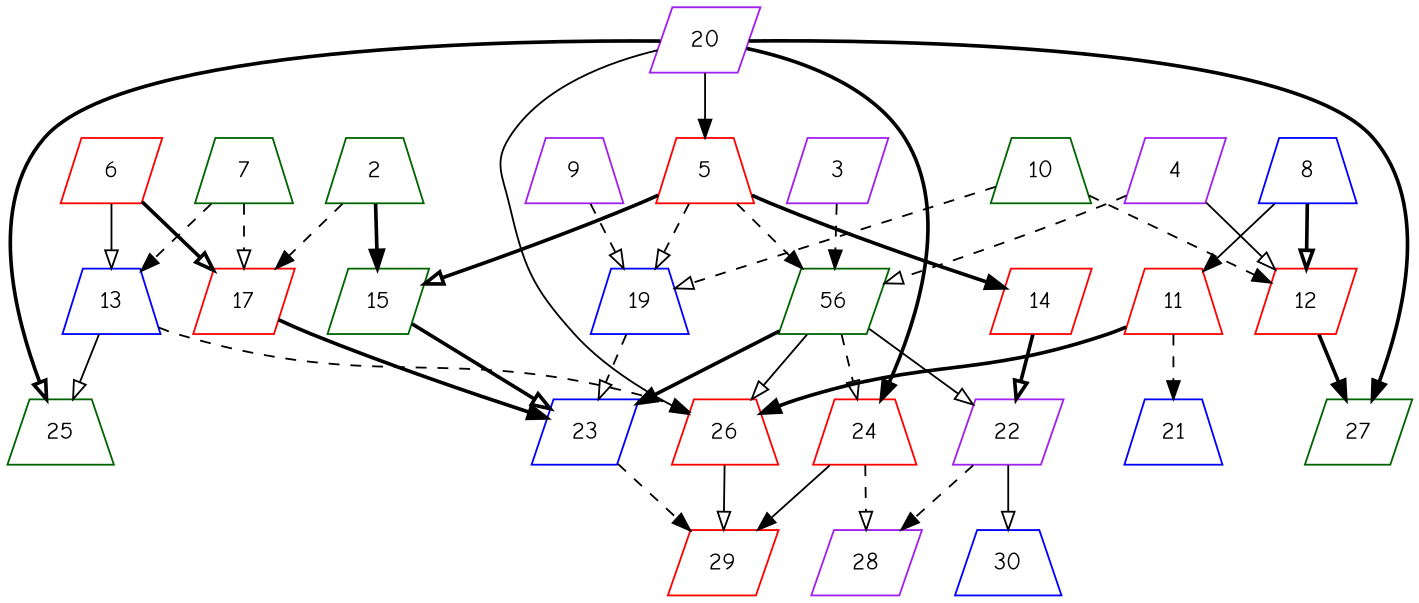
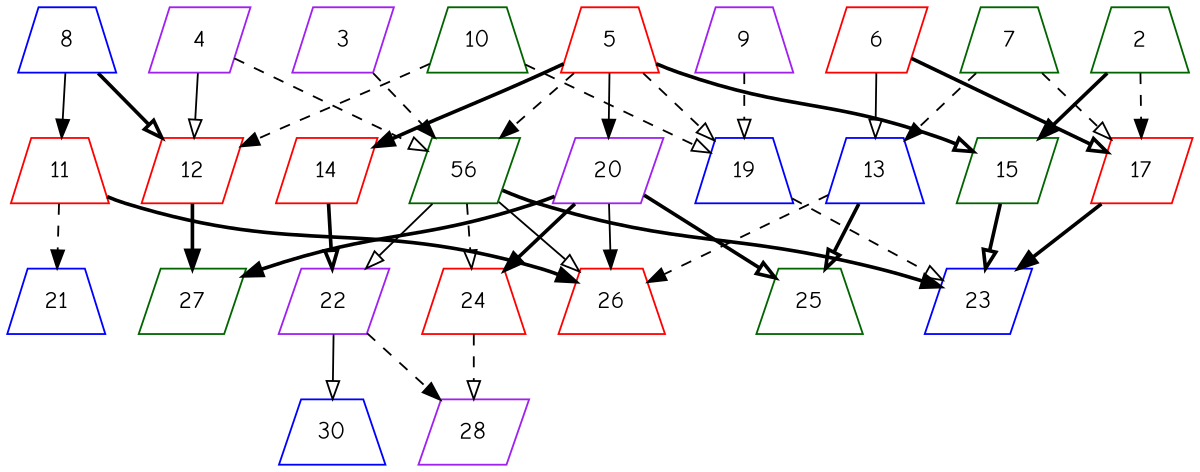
(705, 96) -> (609, 92)
(89, 358) -> (852, 217)
(723, 563) -> none
